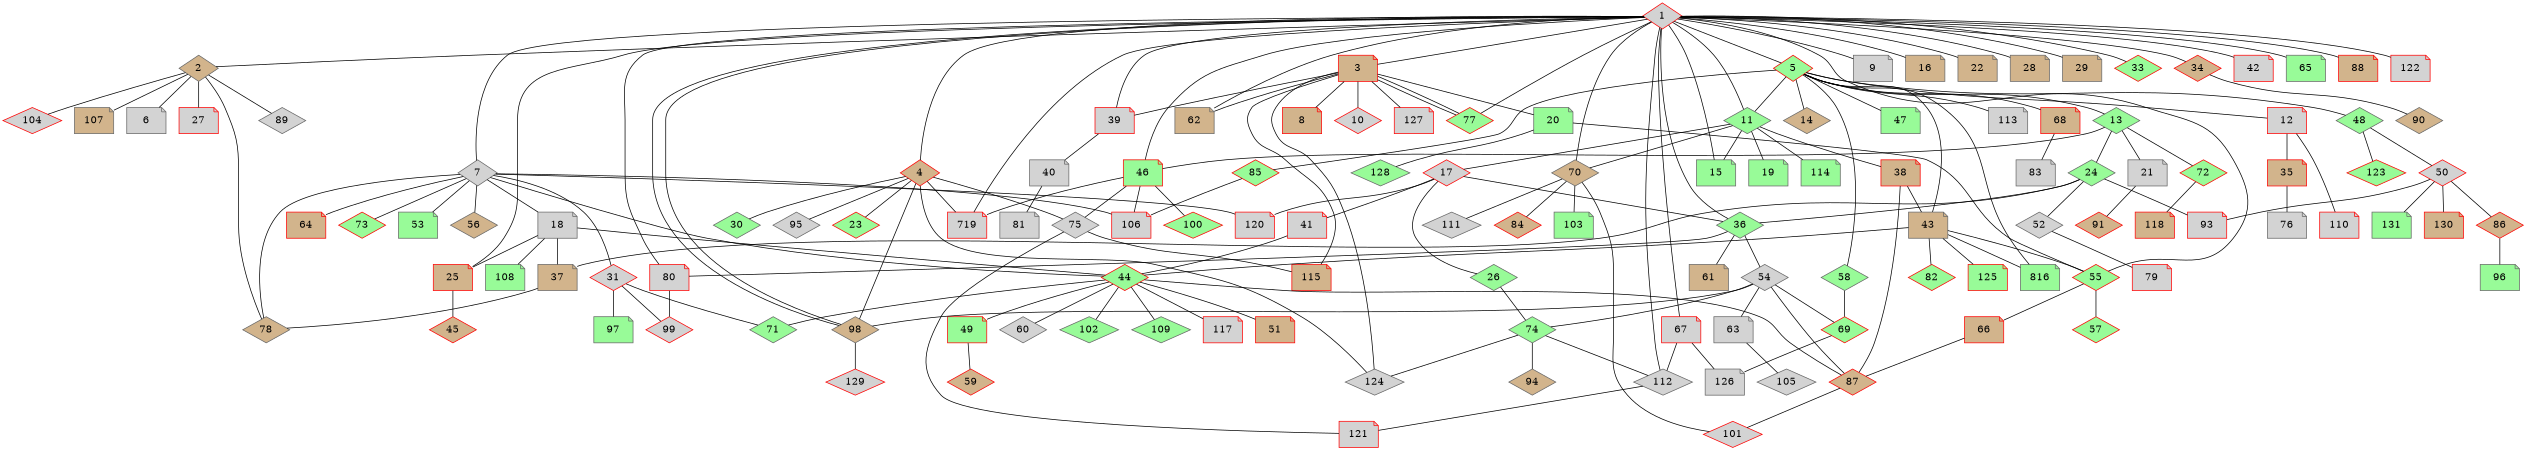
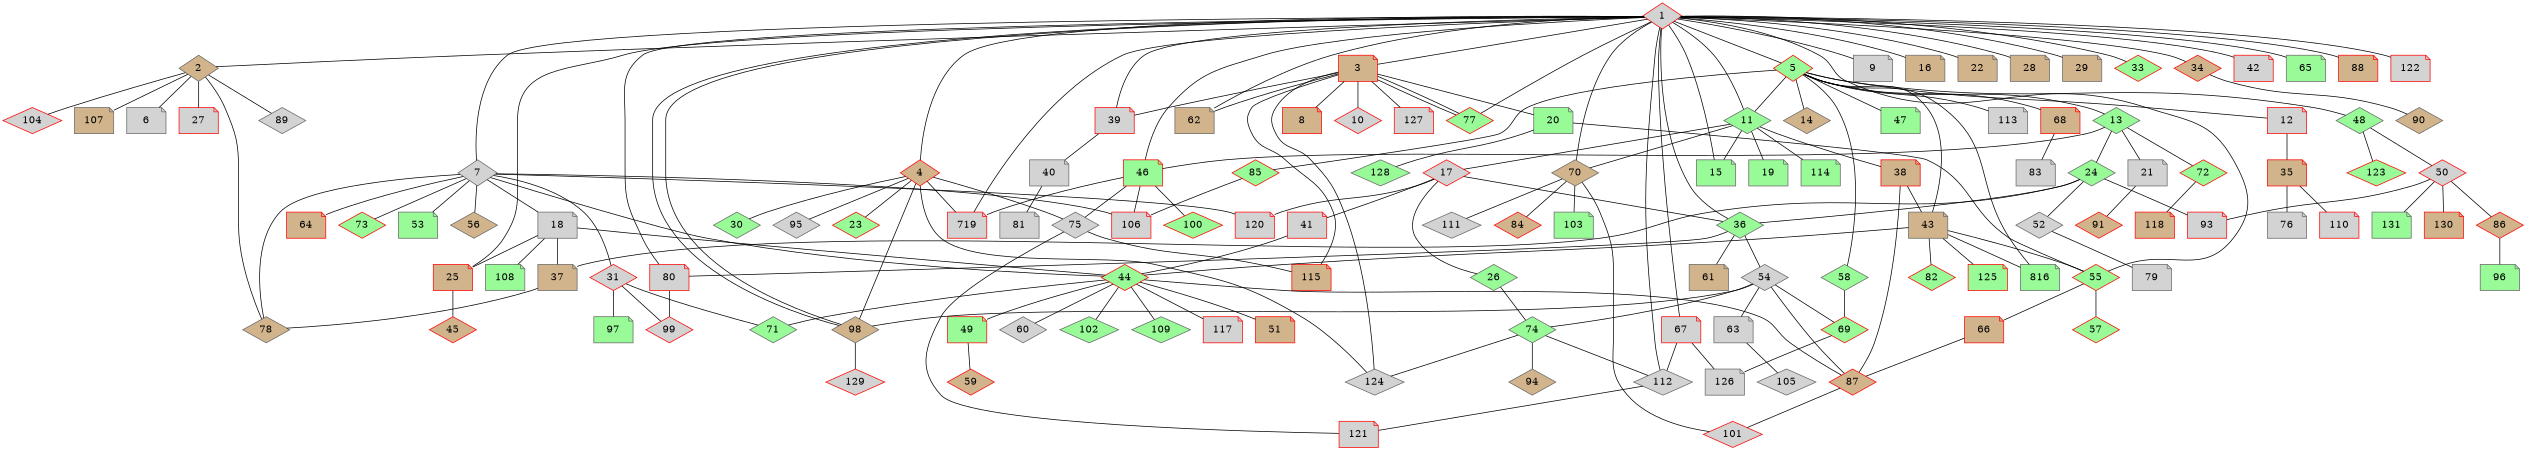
(2319, 171) -> (2313, 199)
(2152, 277) -> (2152, 277)
